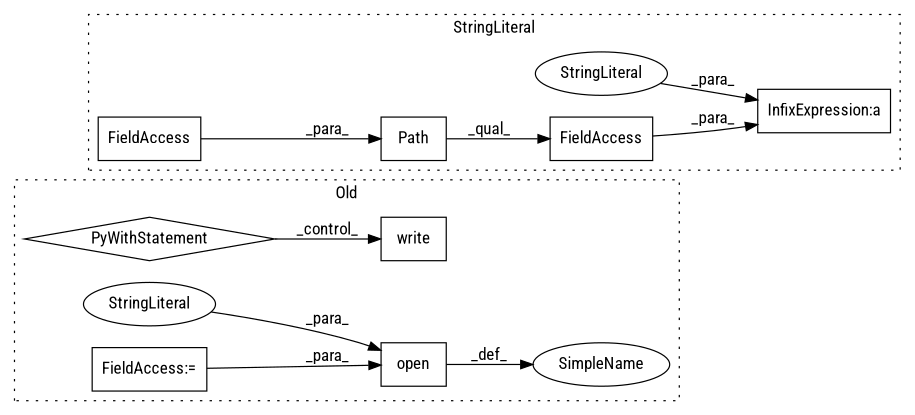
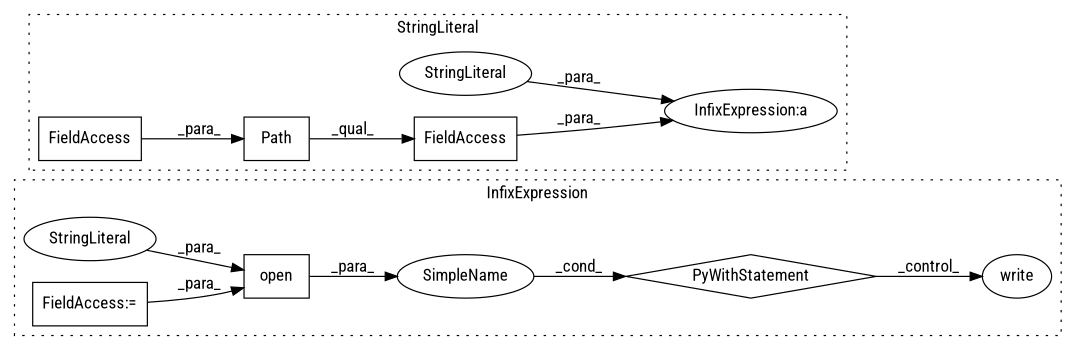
(824, 111) -> (751, 111)
(347, 194) -> (538, 194)
(414, 239) -> (1017, 276)
none -> (574, 276)
(490, 355) -> (353, 267)
